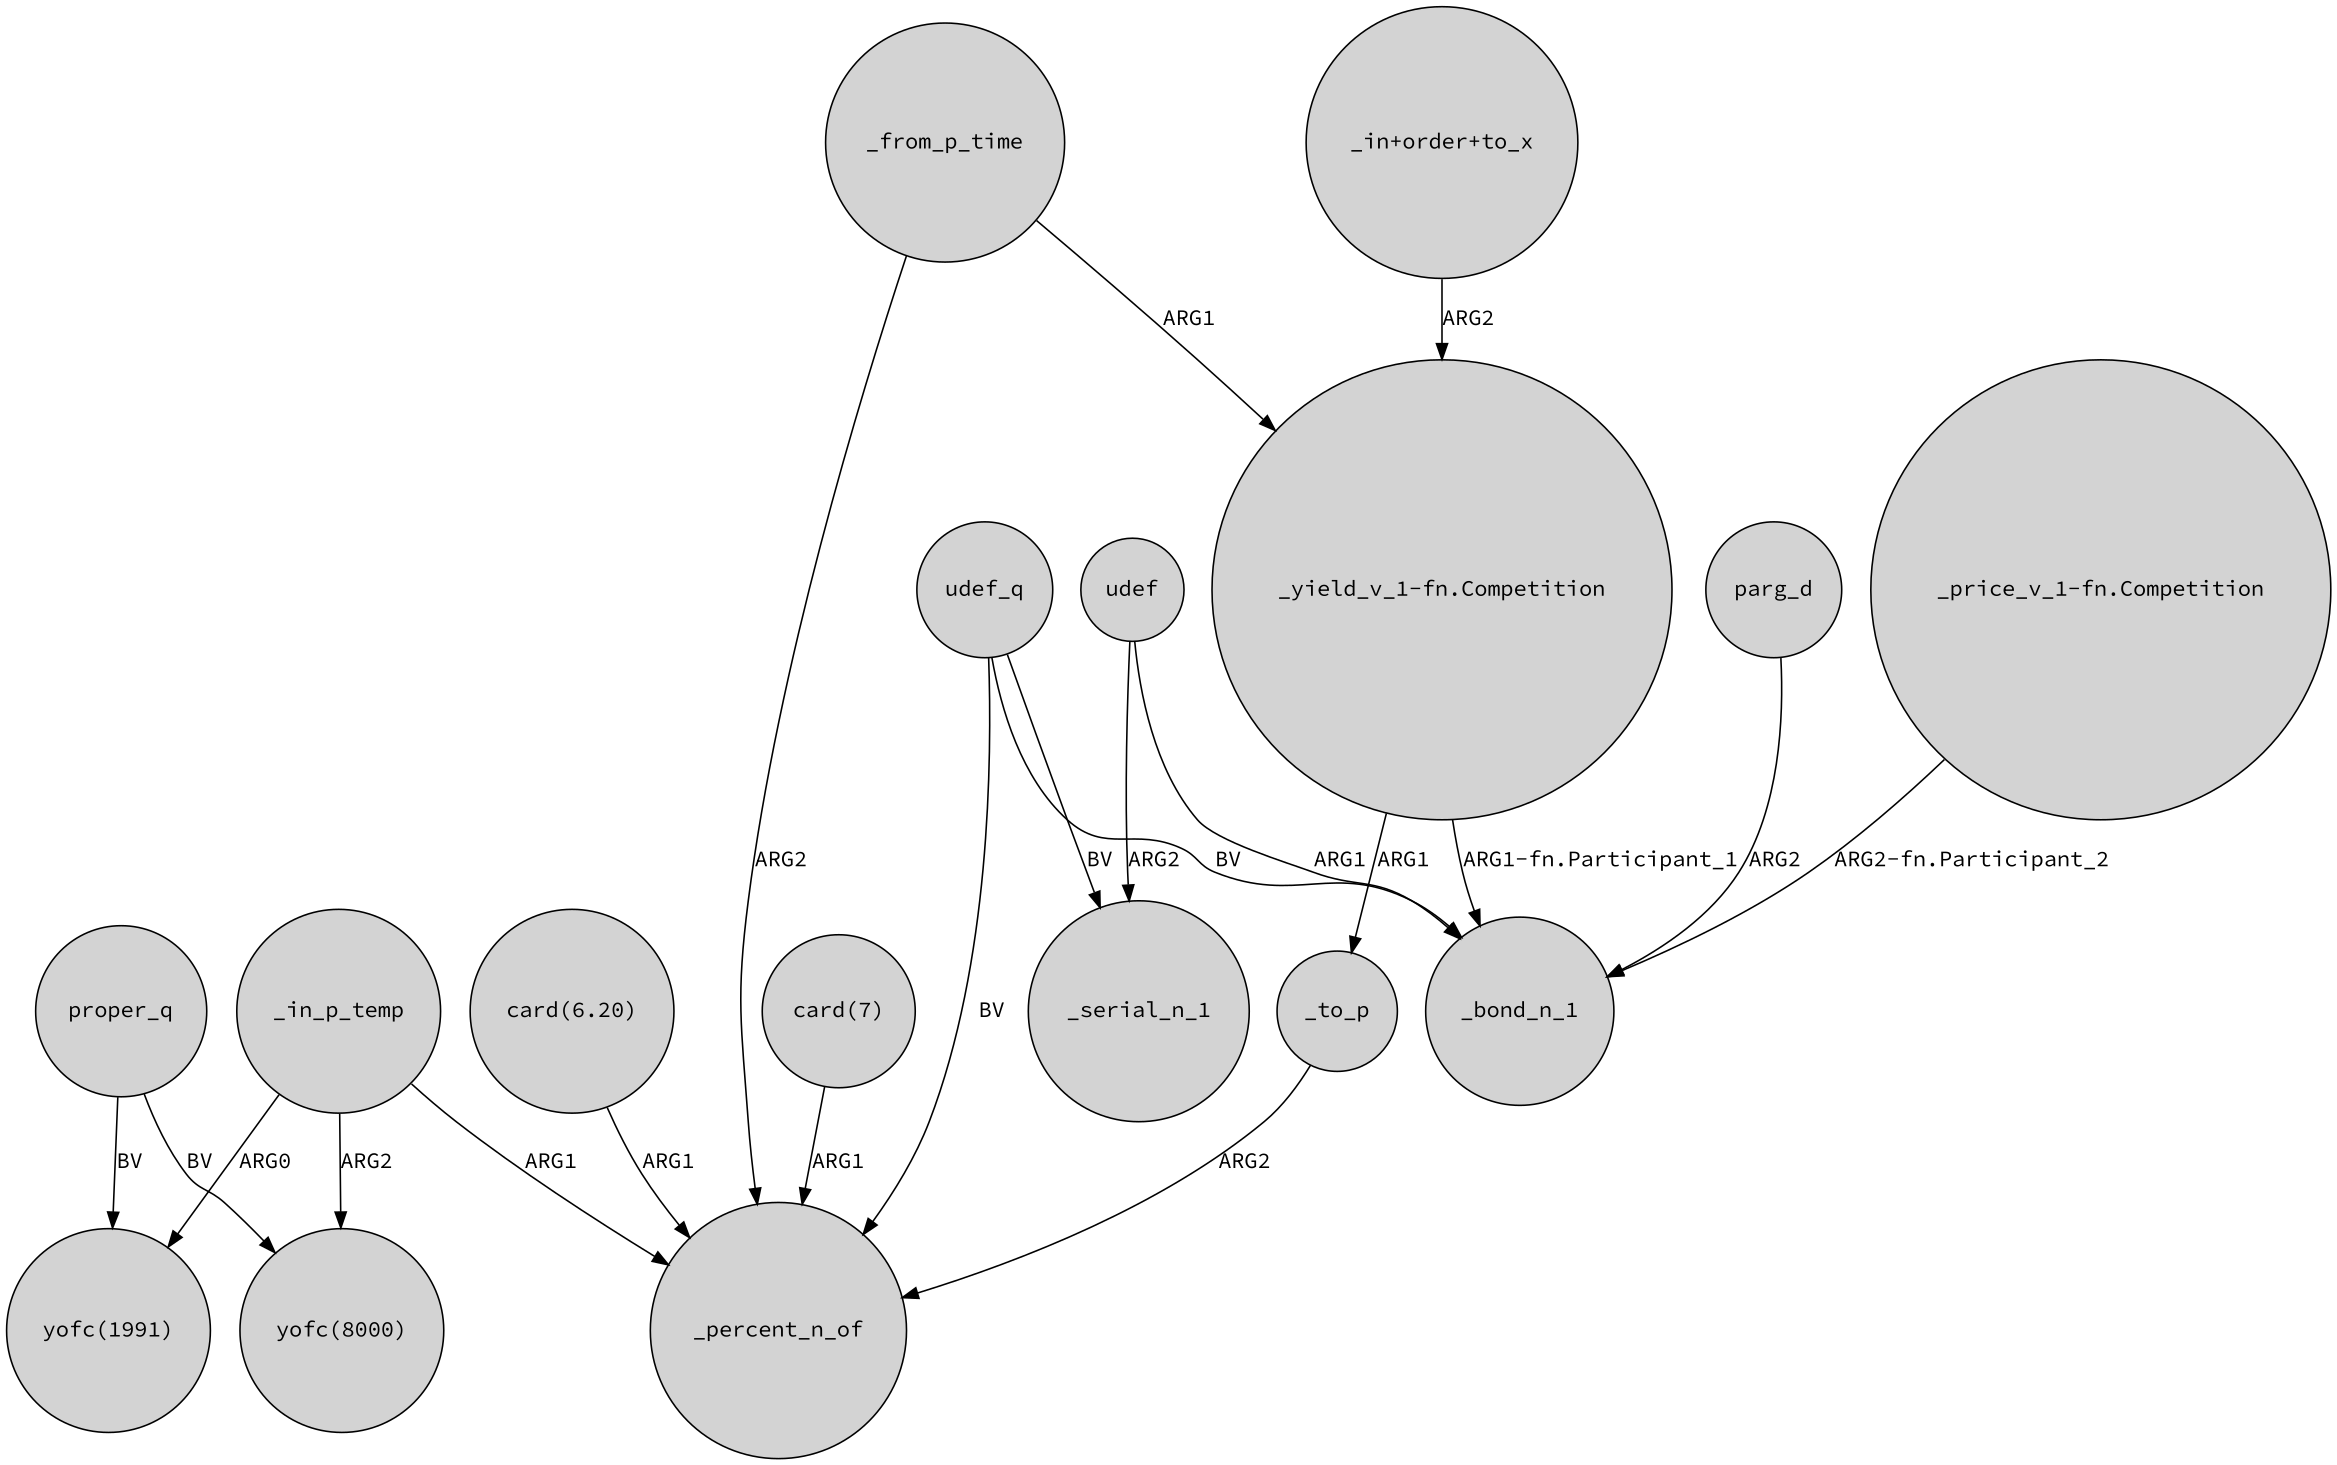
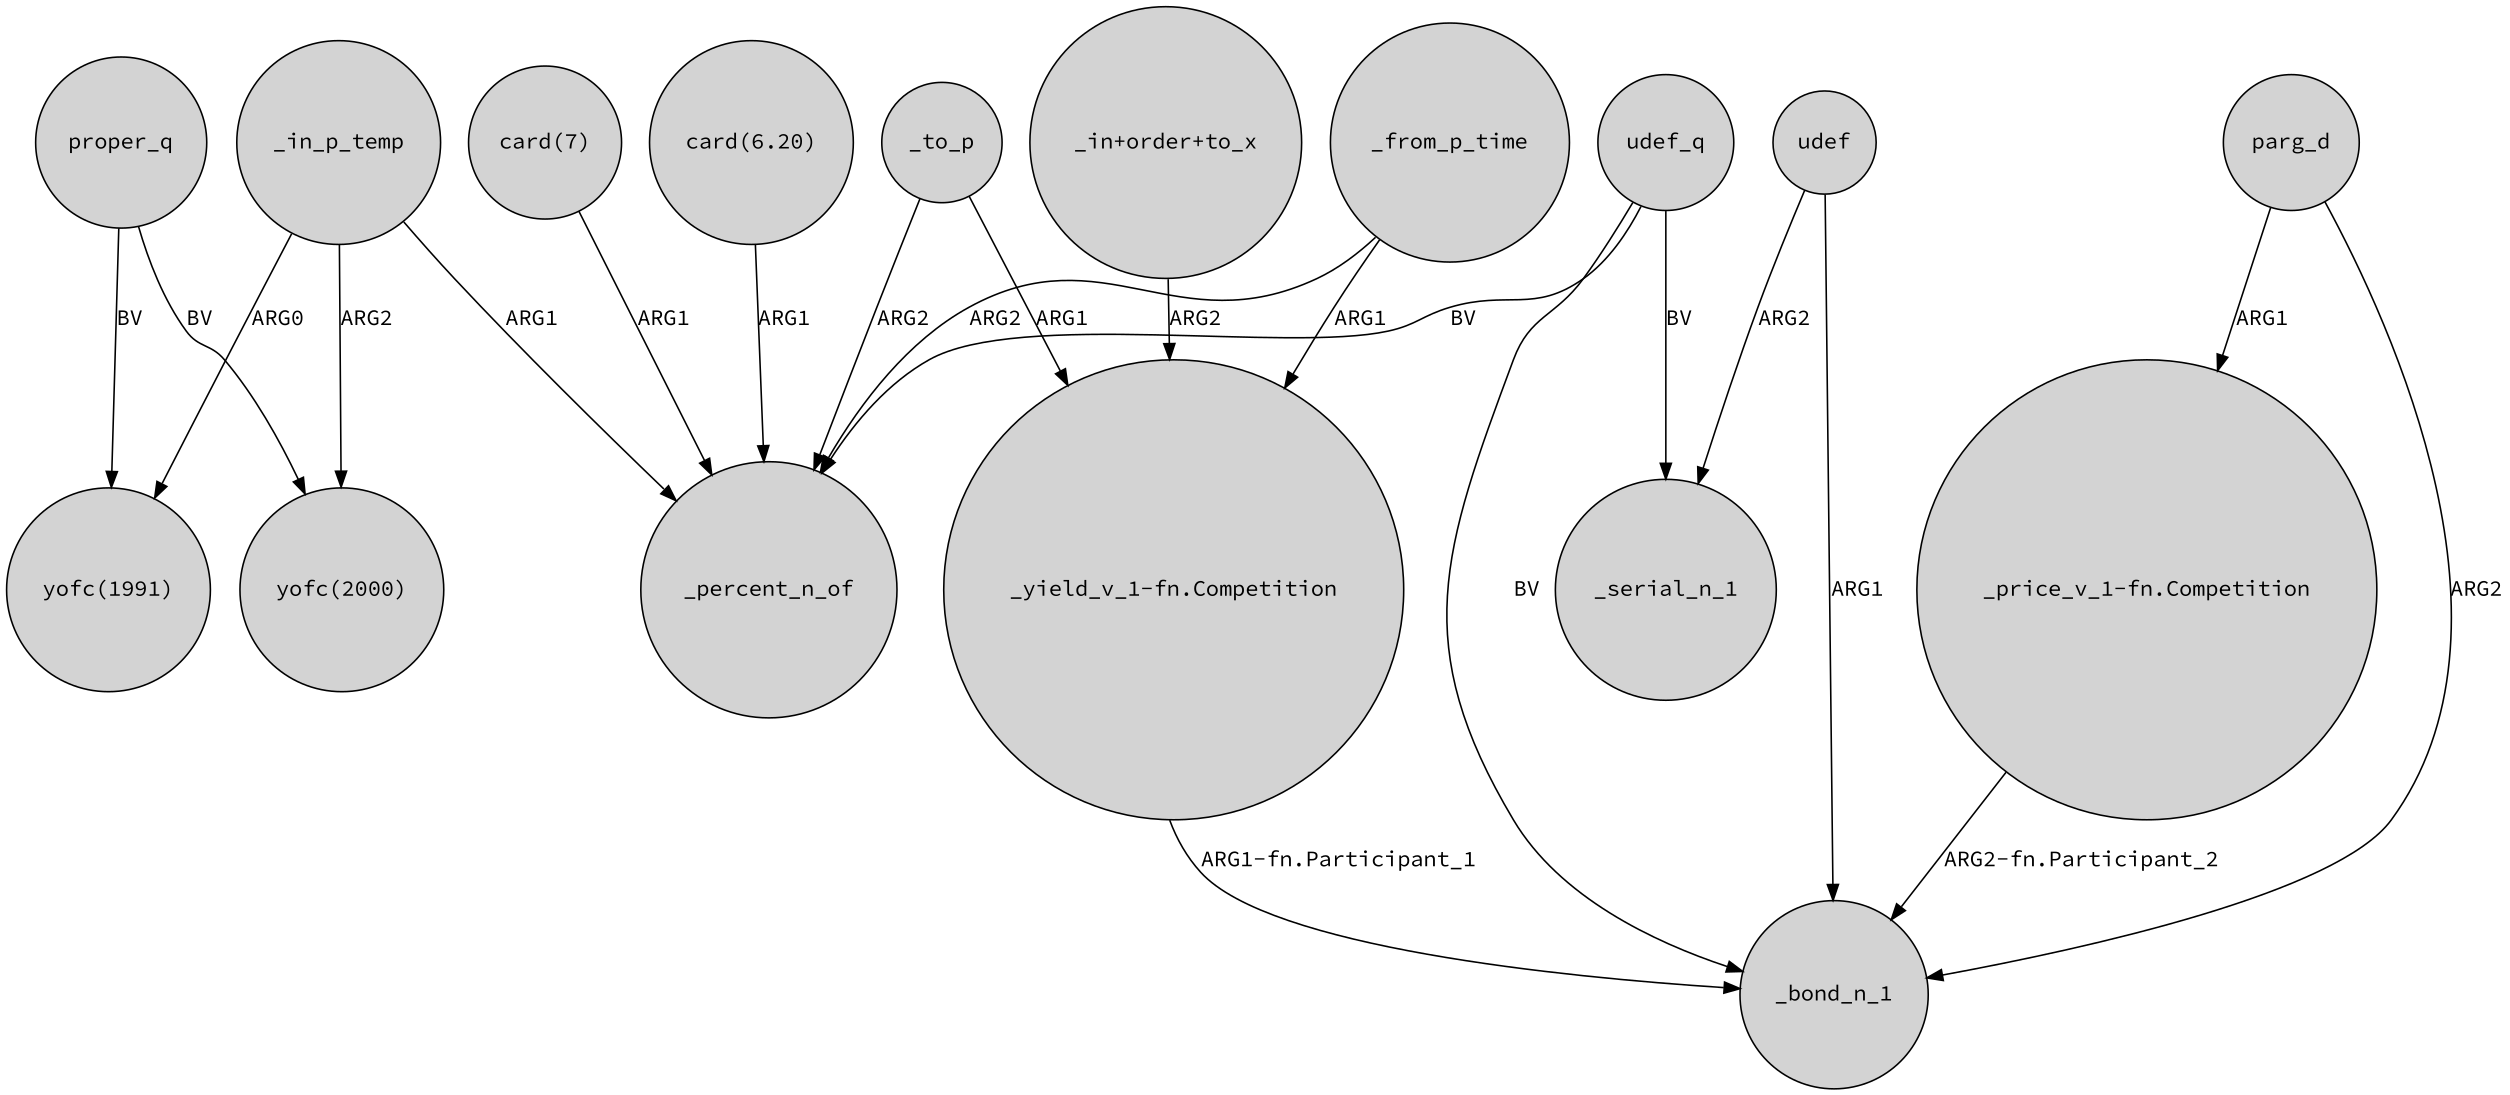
none -> (2247, 282)
(1372, 872) -> (1010, 275)
(342, 1331) -> (342, 590)
